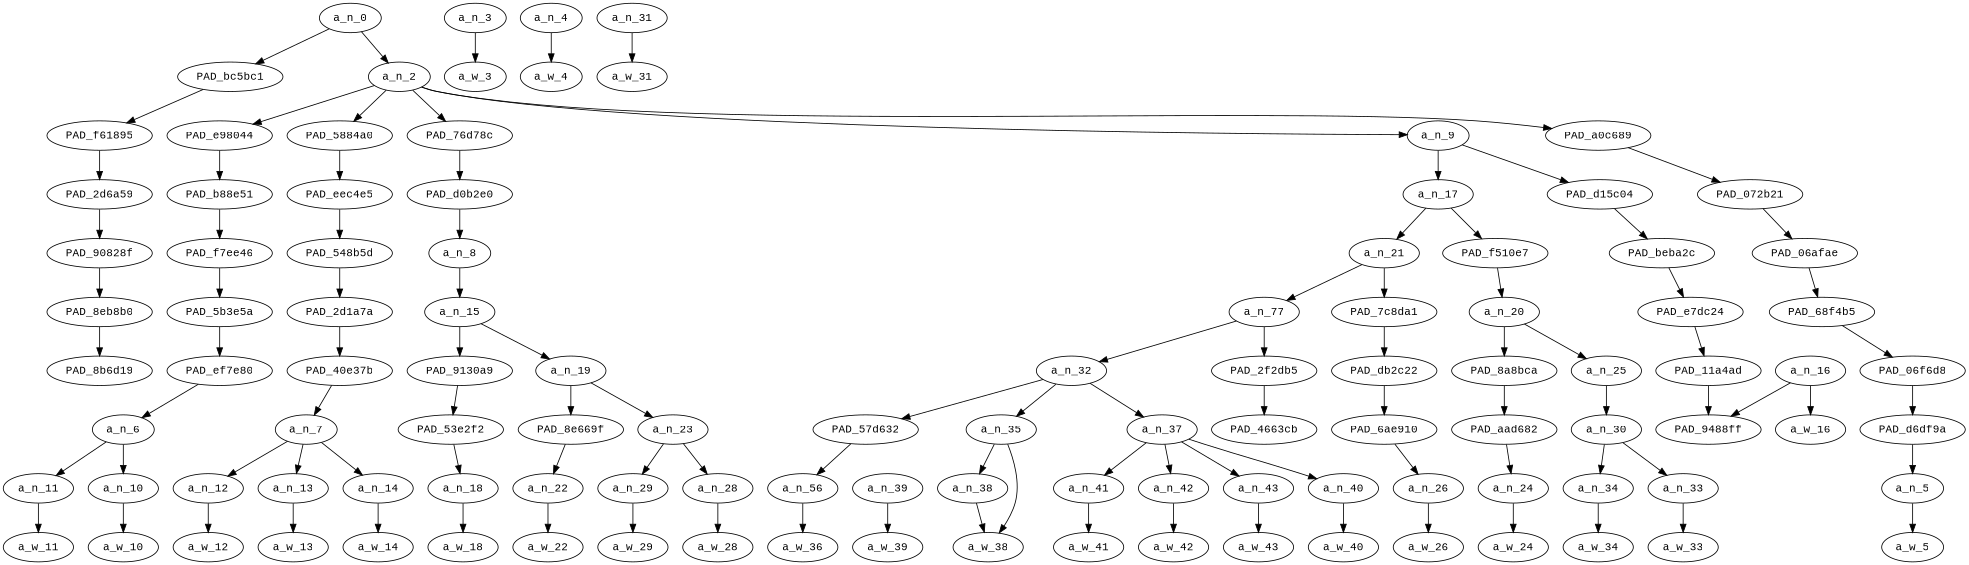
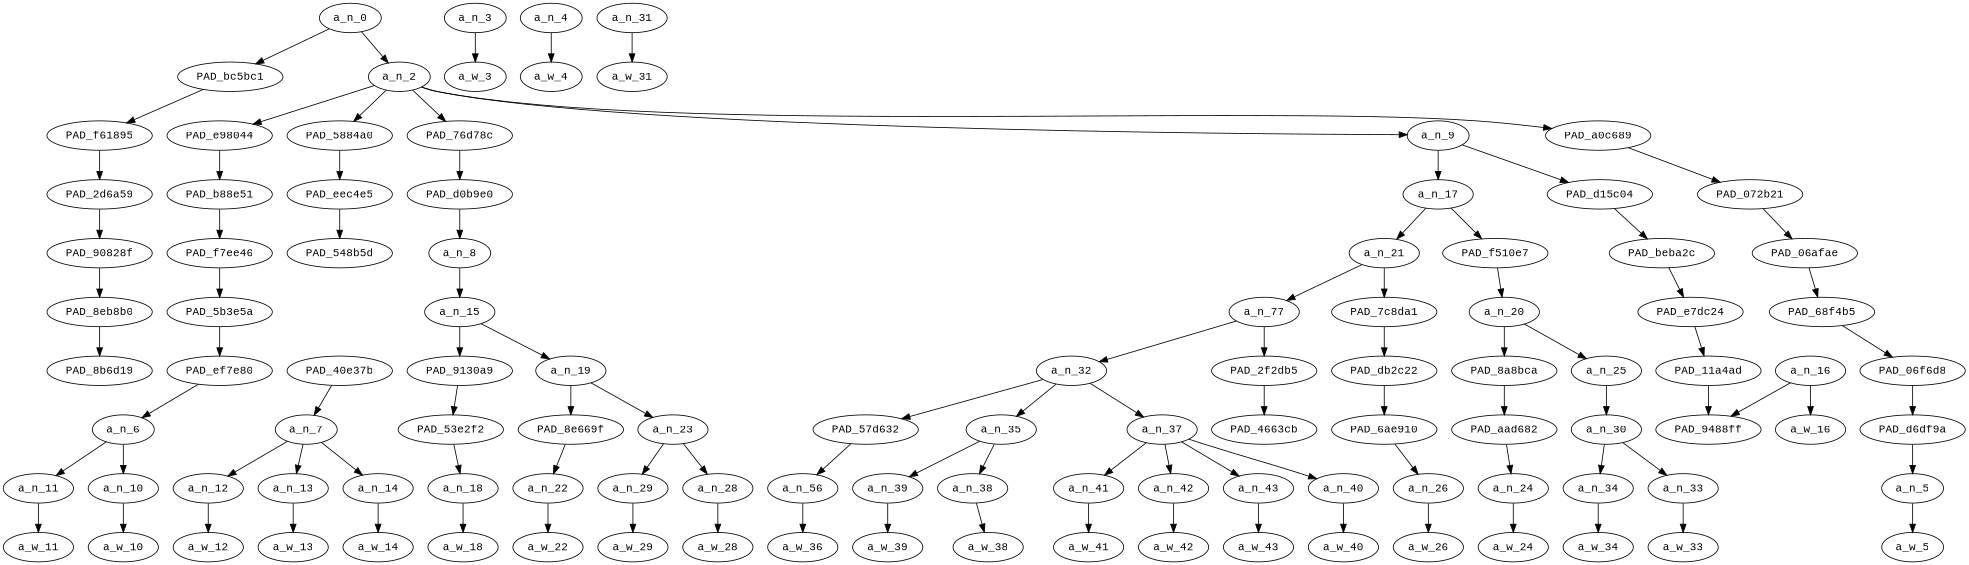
(460, 194) -> (460, 194)
(340, 312) -> none
(1017, 486) -> (948, 457)
